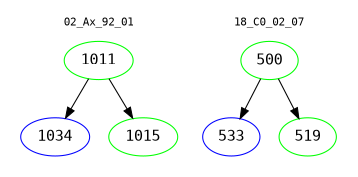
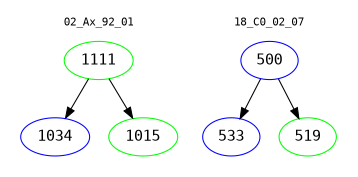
(99, 60) -> (99, 60)
(270, 60) -> (270, 60)
